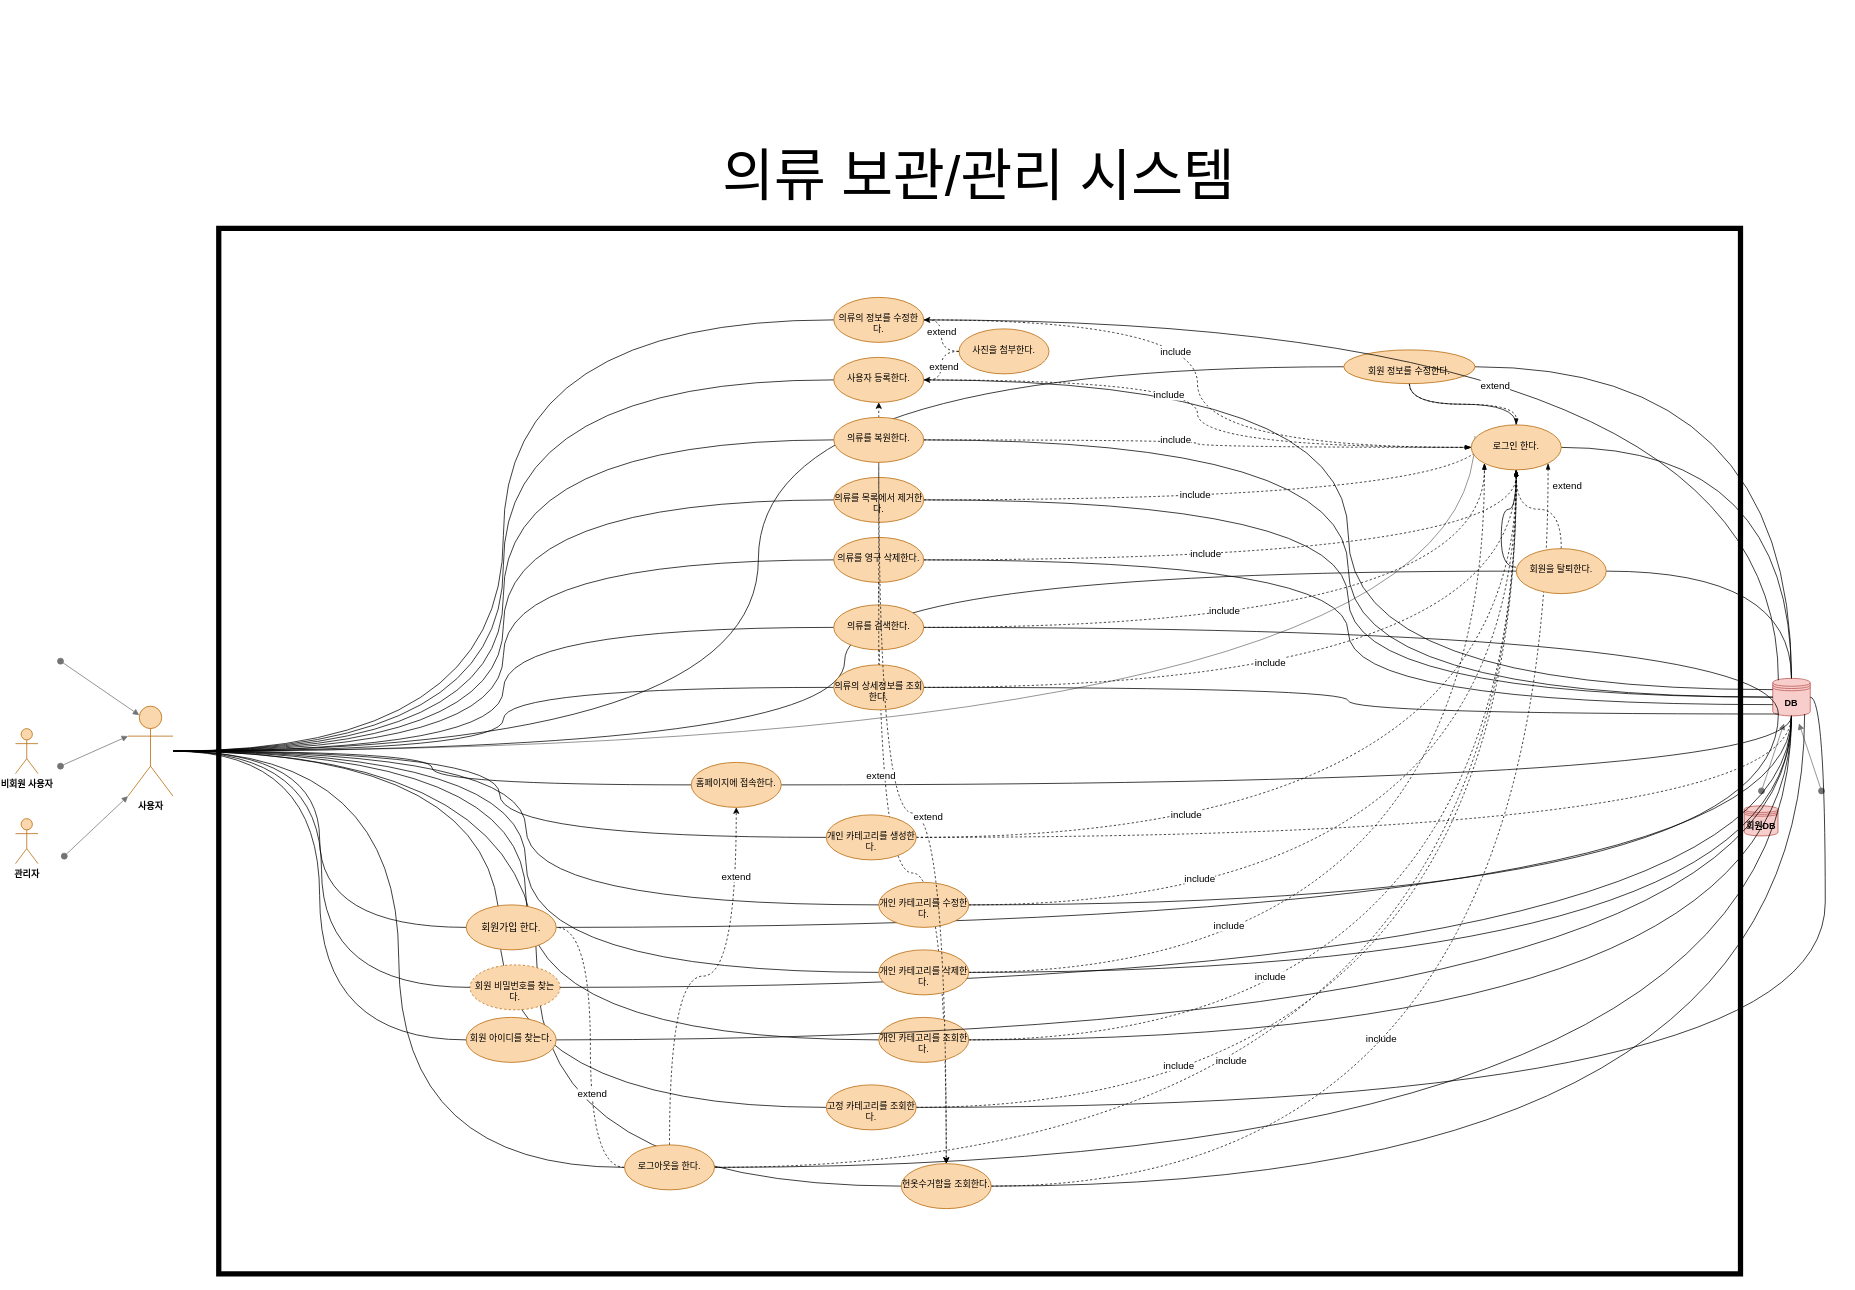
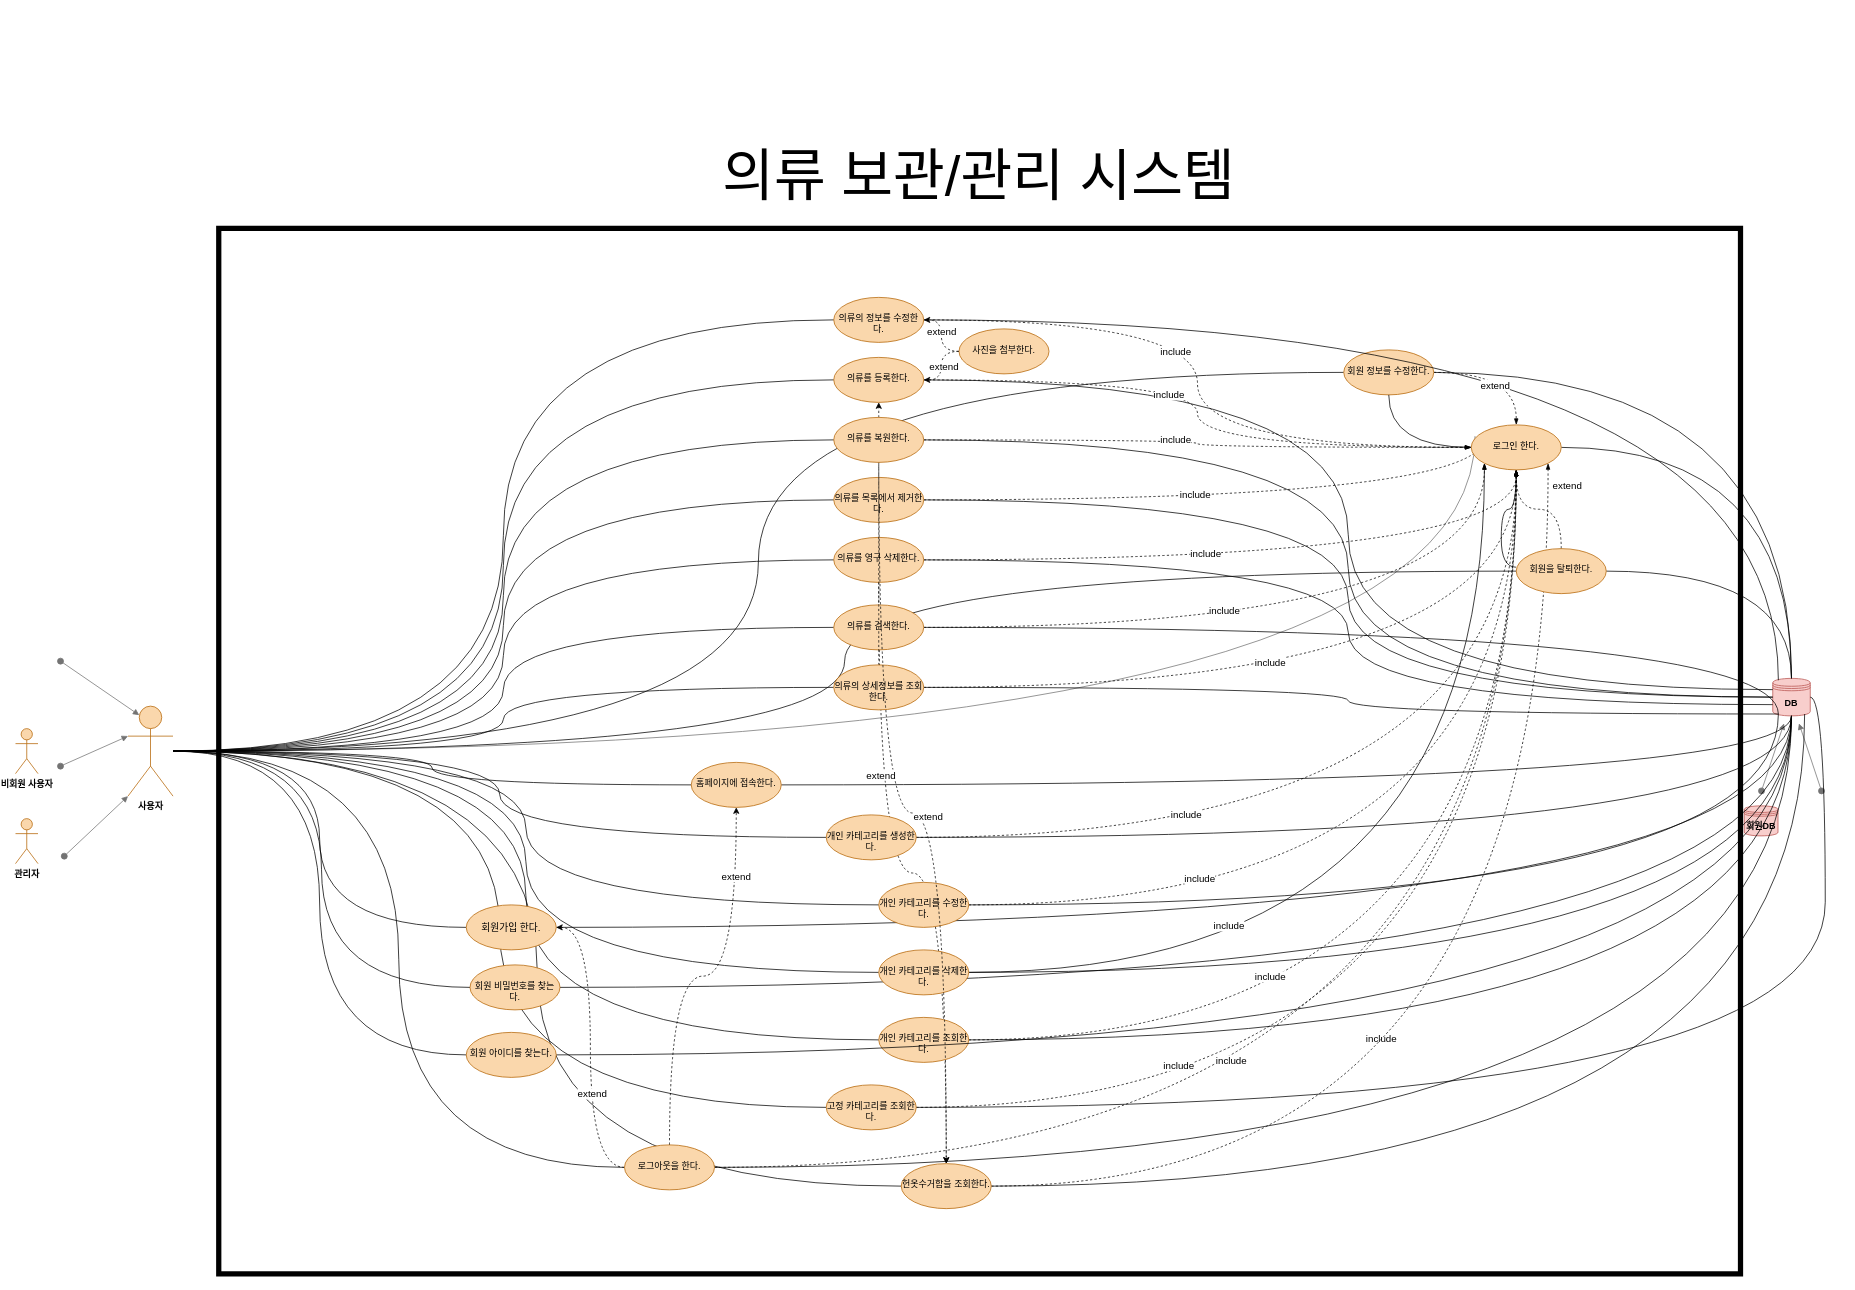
(1409, 367) -> (1389, 372)
(879, 368) -> (879, 368)
(1359, 827) -> (1359, 827)
(1343, 857) -> (1343, 857)
(576, 943) -> (578, 944)
(515, 987) -> (515, 987)
(511, 1040) -> (511, 1055)
